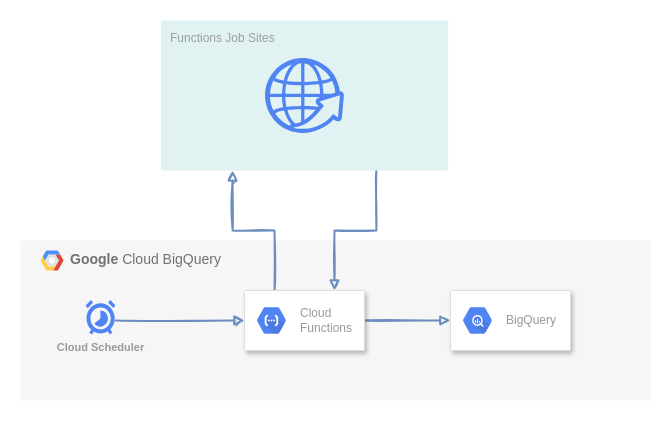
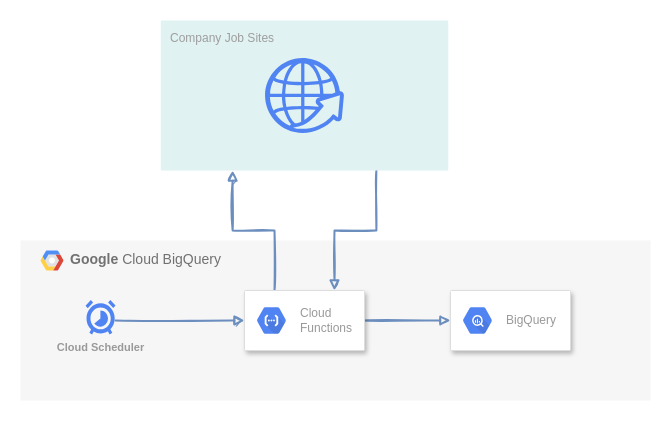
(228, 39) -> (223, 39)
